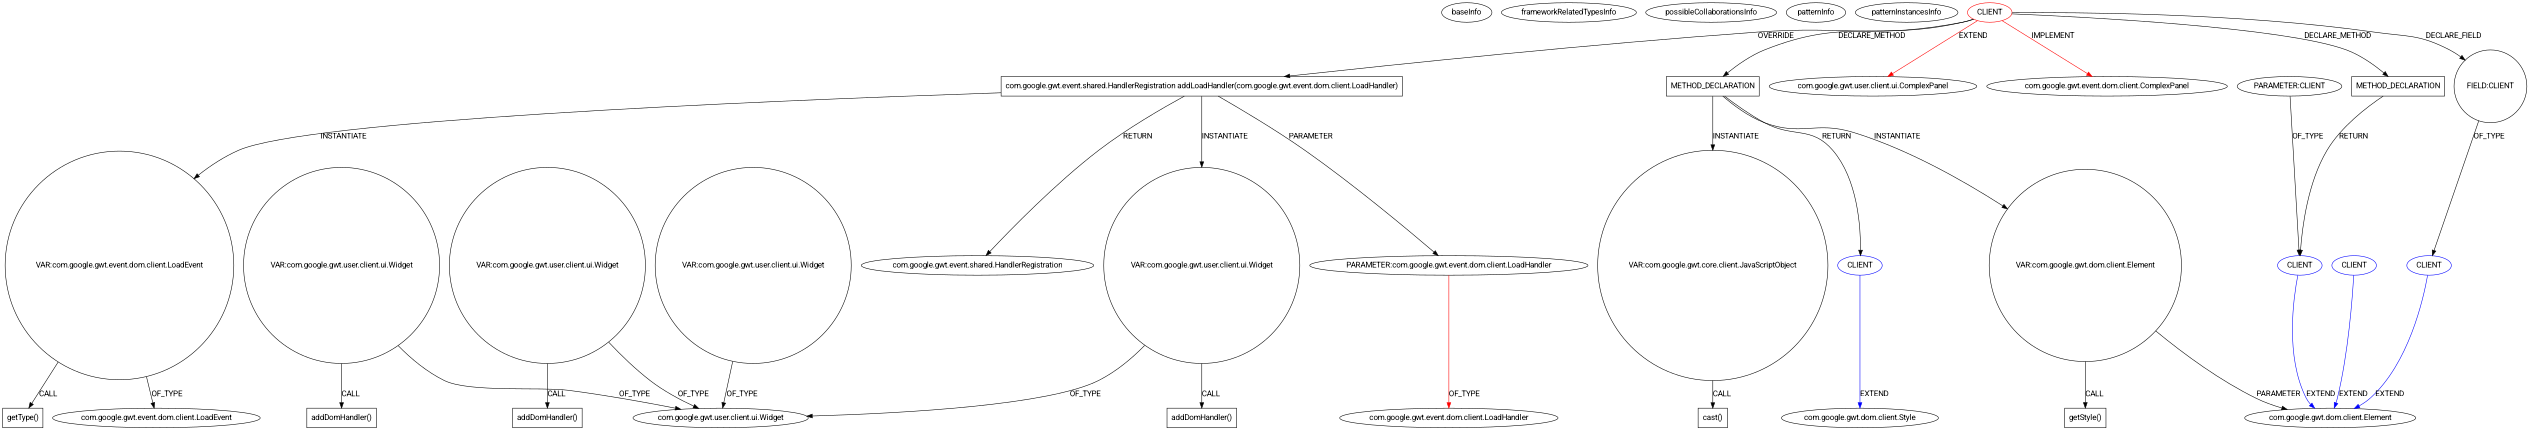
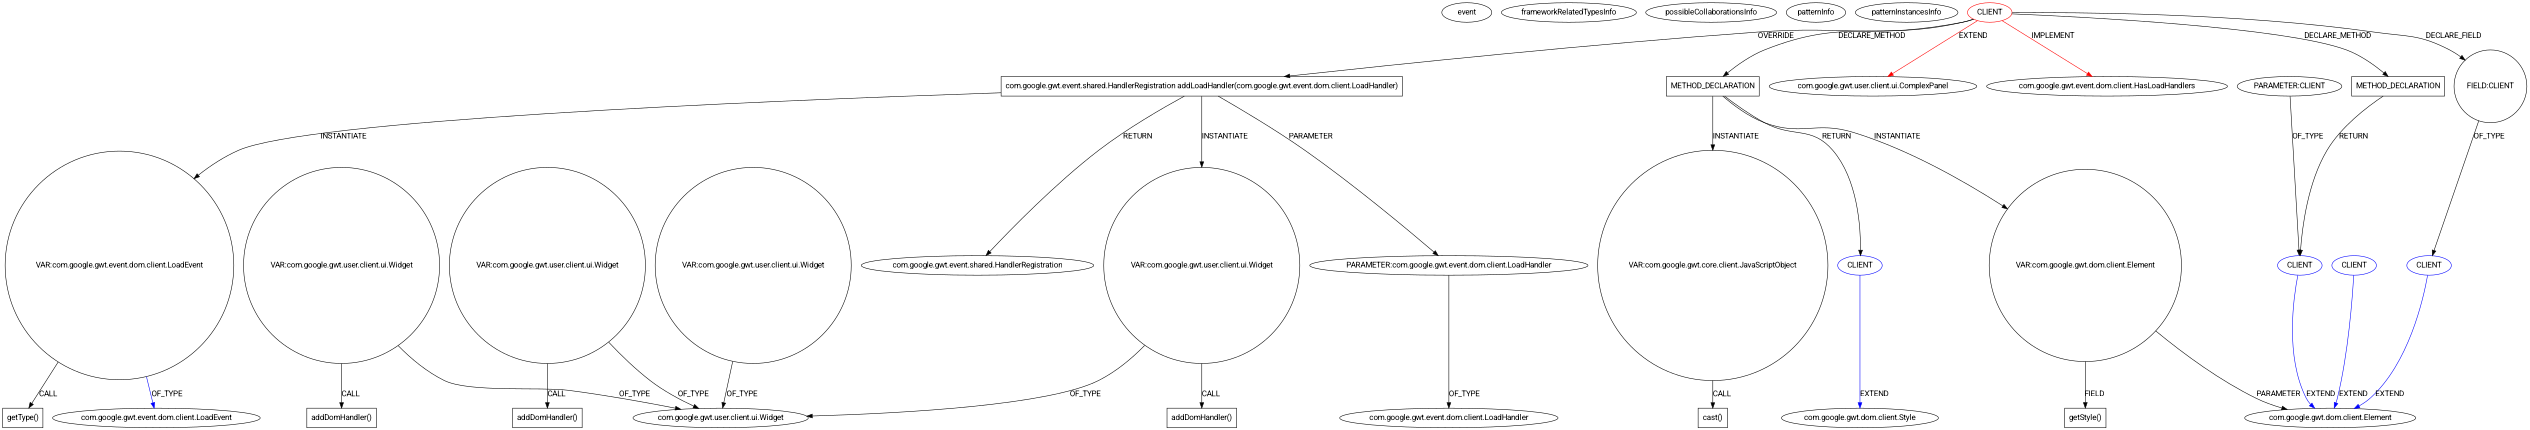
(1467, 12) -> (1467, 12)
(2107, 86) -> (2107, 86)
(1449, 339) -> (1449, 339)
(150, 390) -> (150, 390)
(2095, 394) -> (2095, 394)
